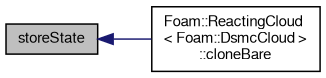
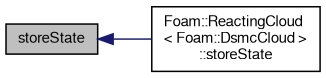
(236, 39) -> (236, 39)
